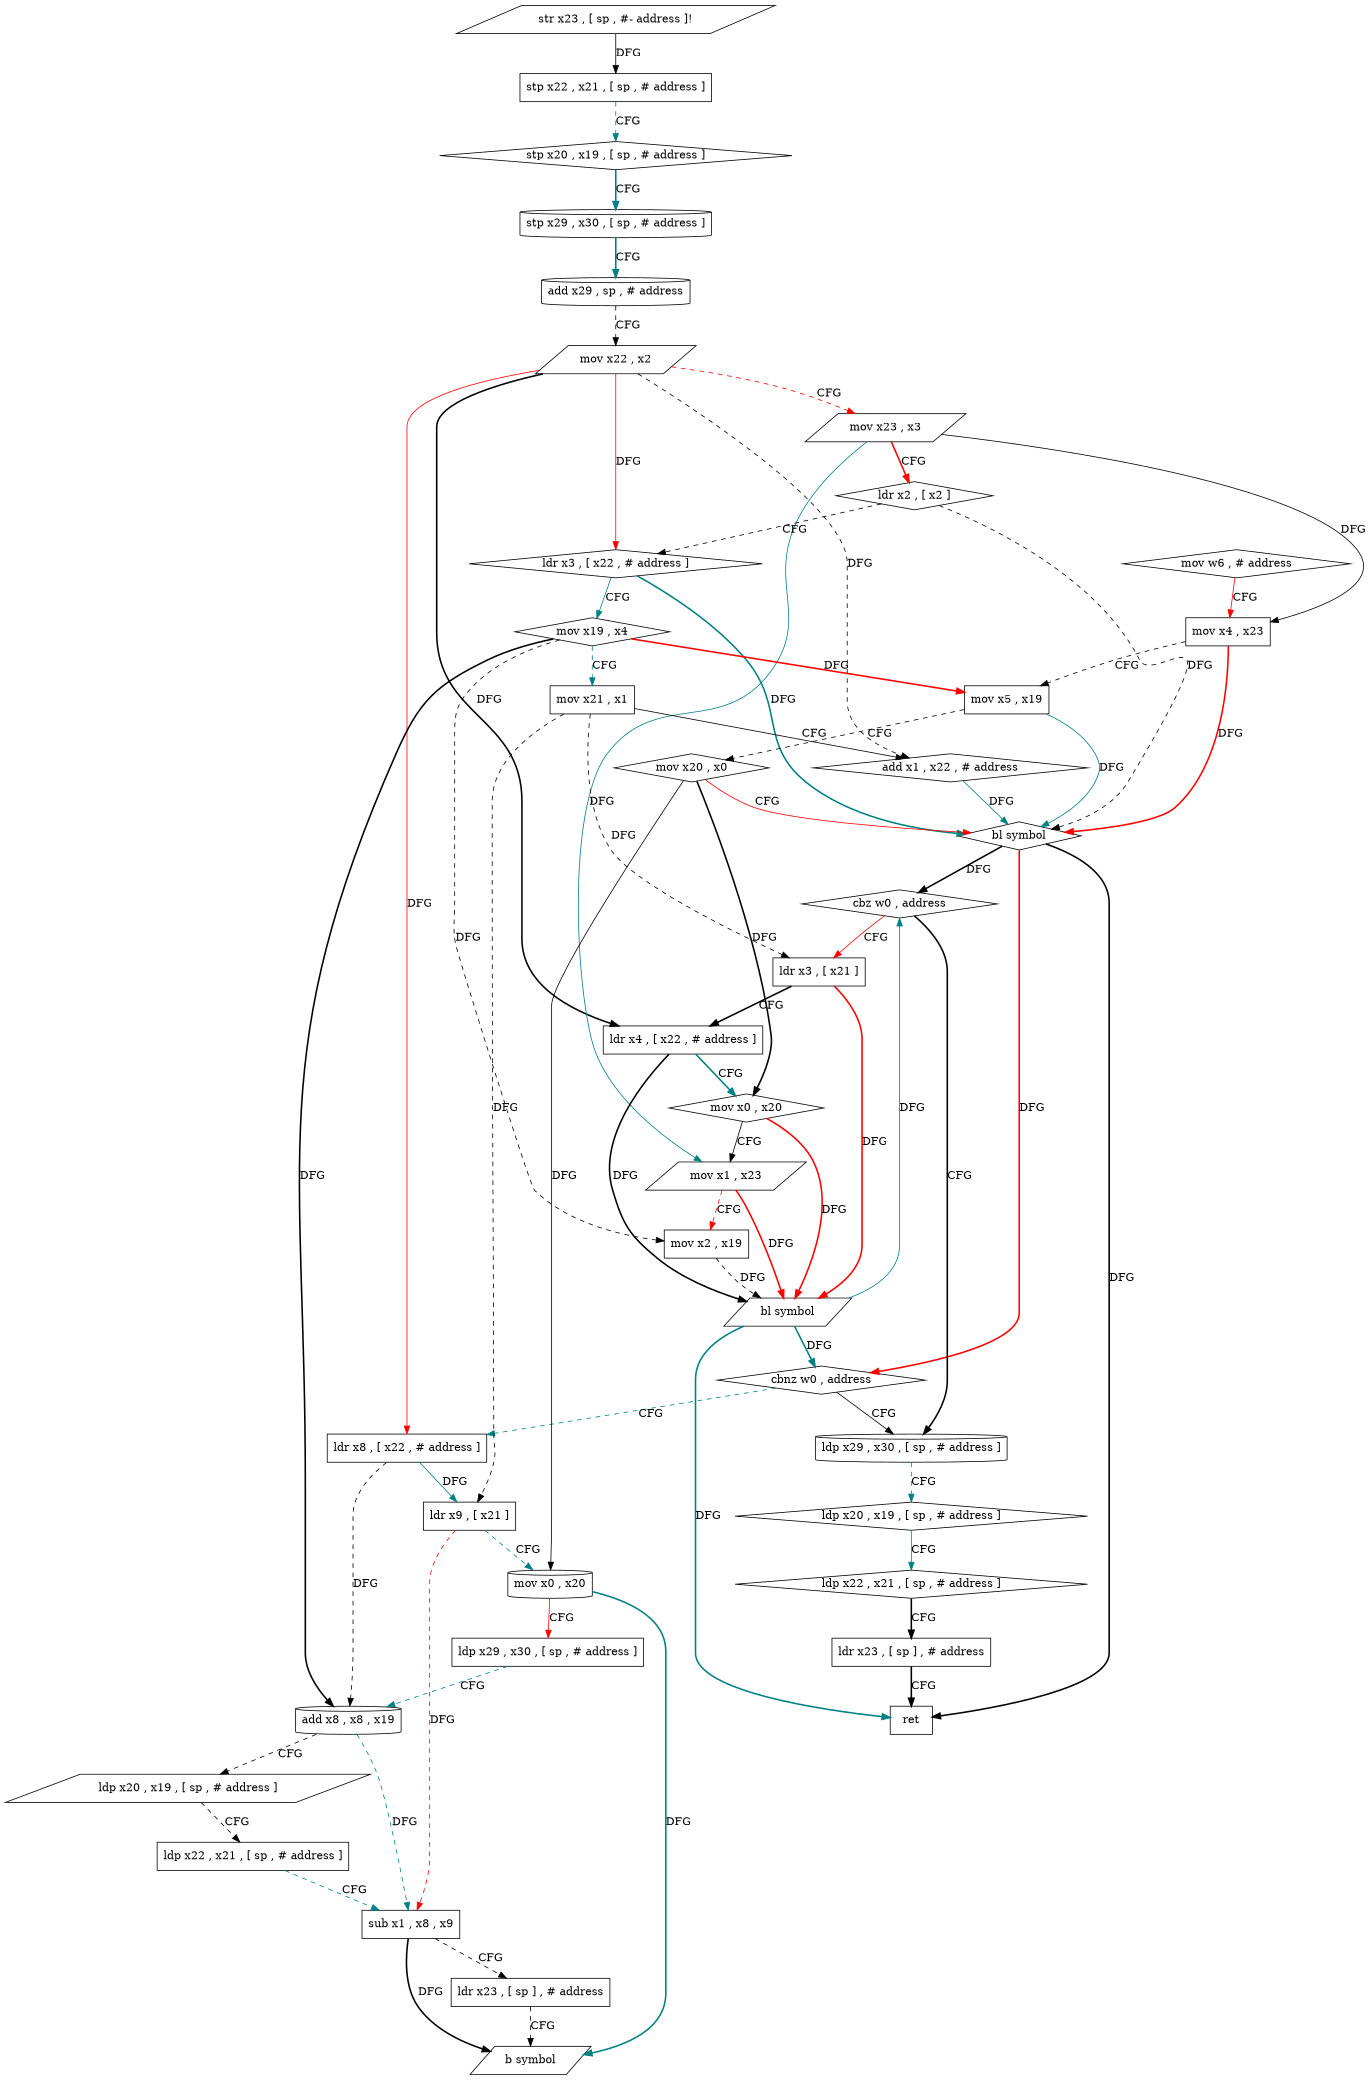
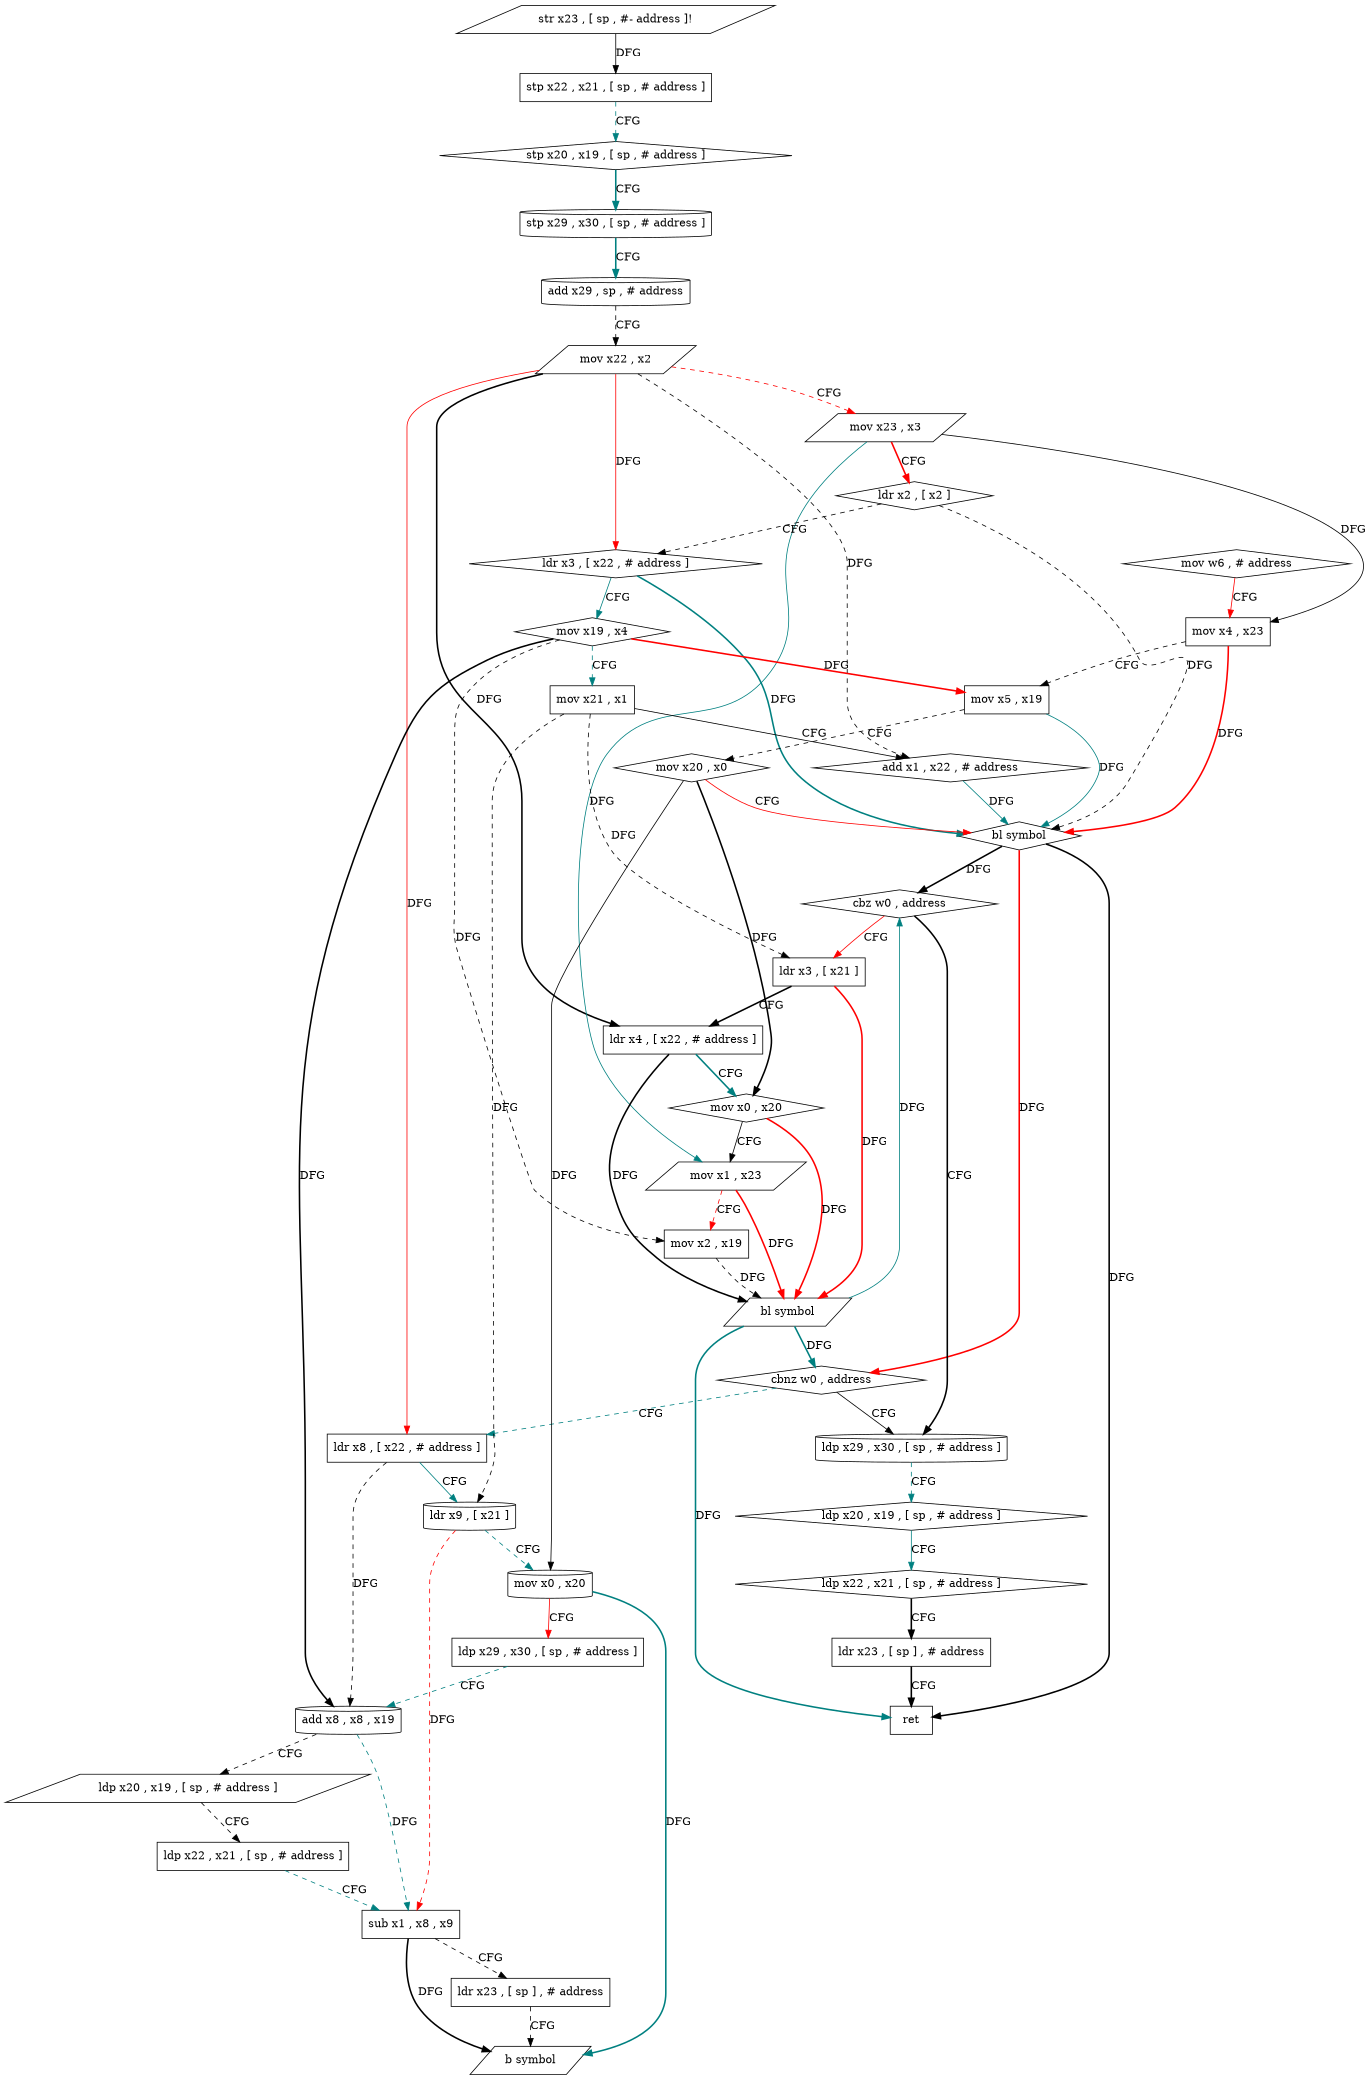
(455, 1482) -> (455, 1482)
(470, 1516) -> (470, 1516)
